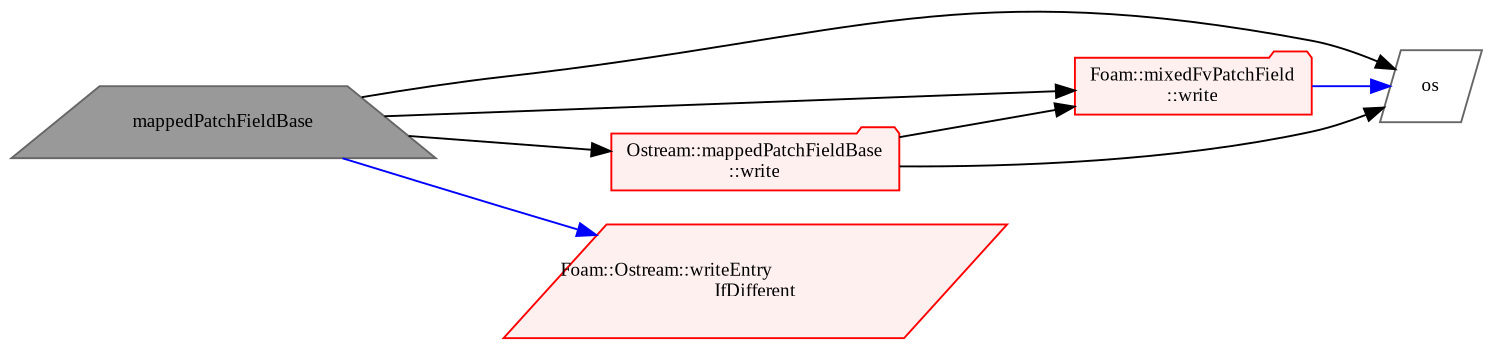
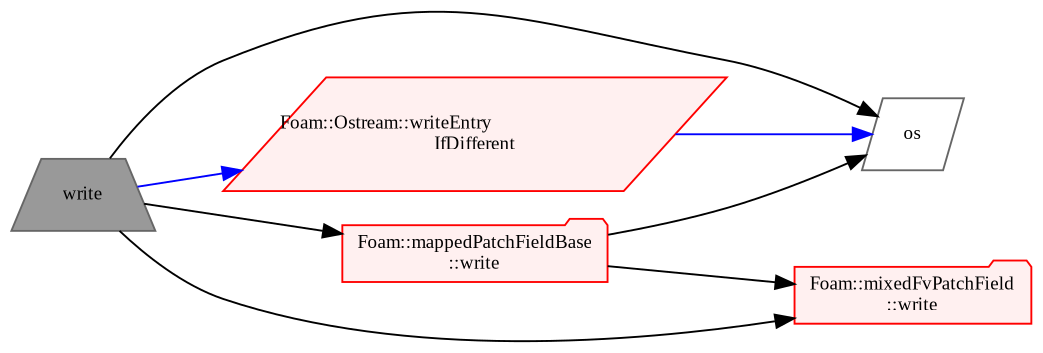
(1342, 86) -> (764, 134)
(224, 122) -> (83, 195)
(755, 162) -> (475, 254)
